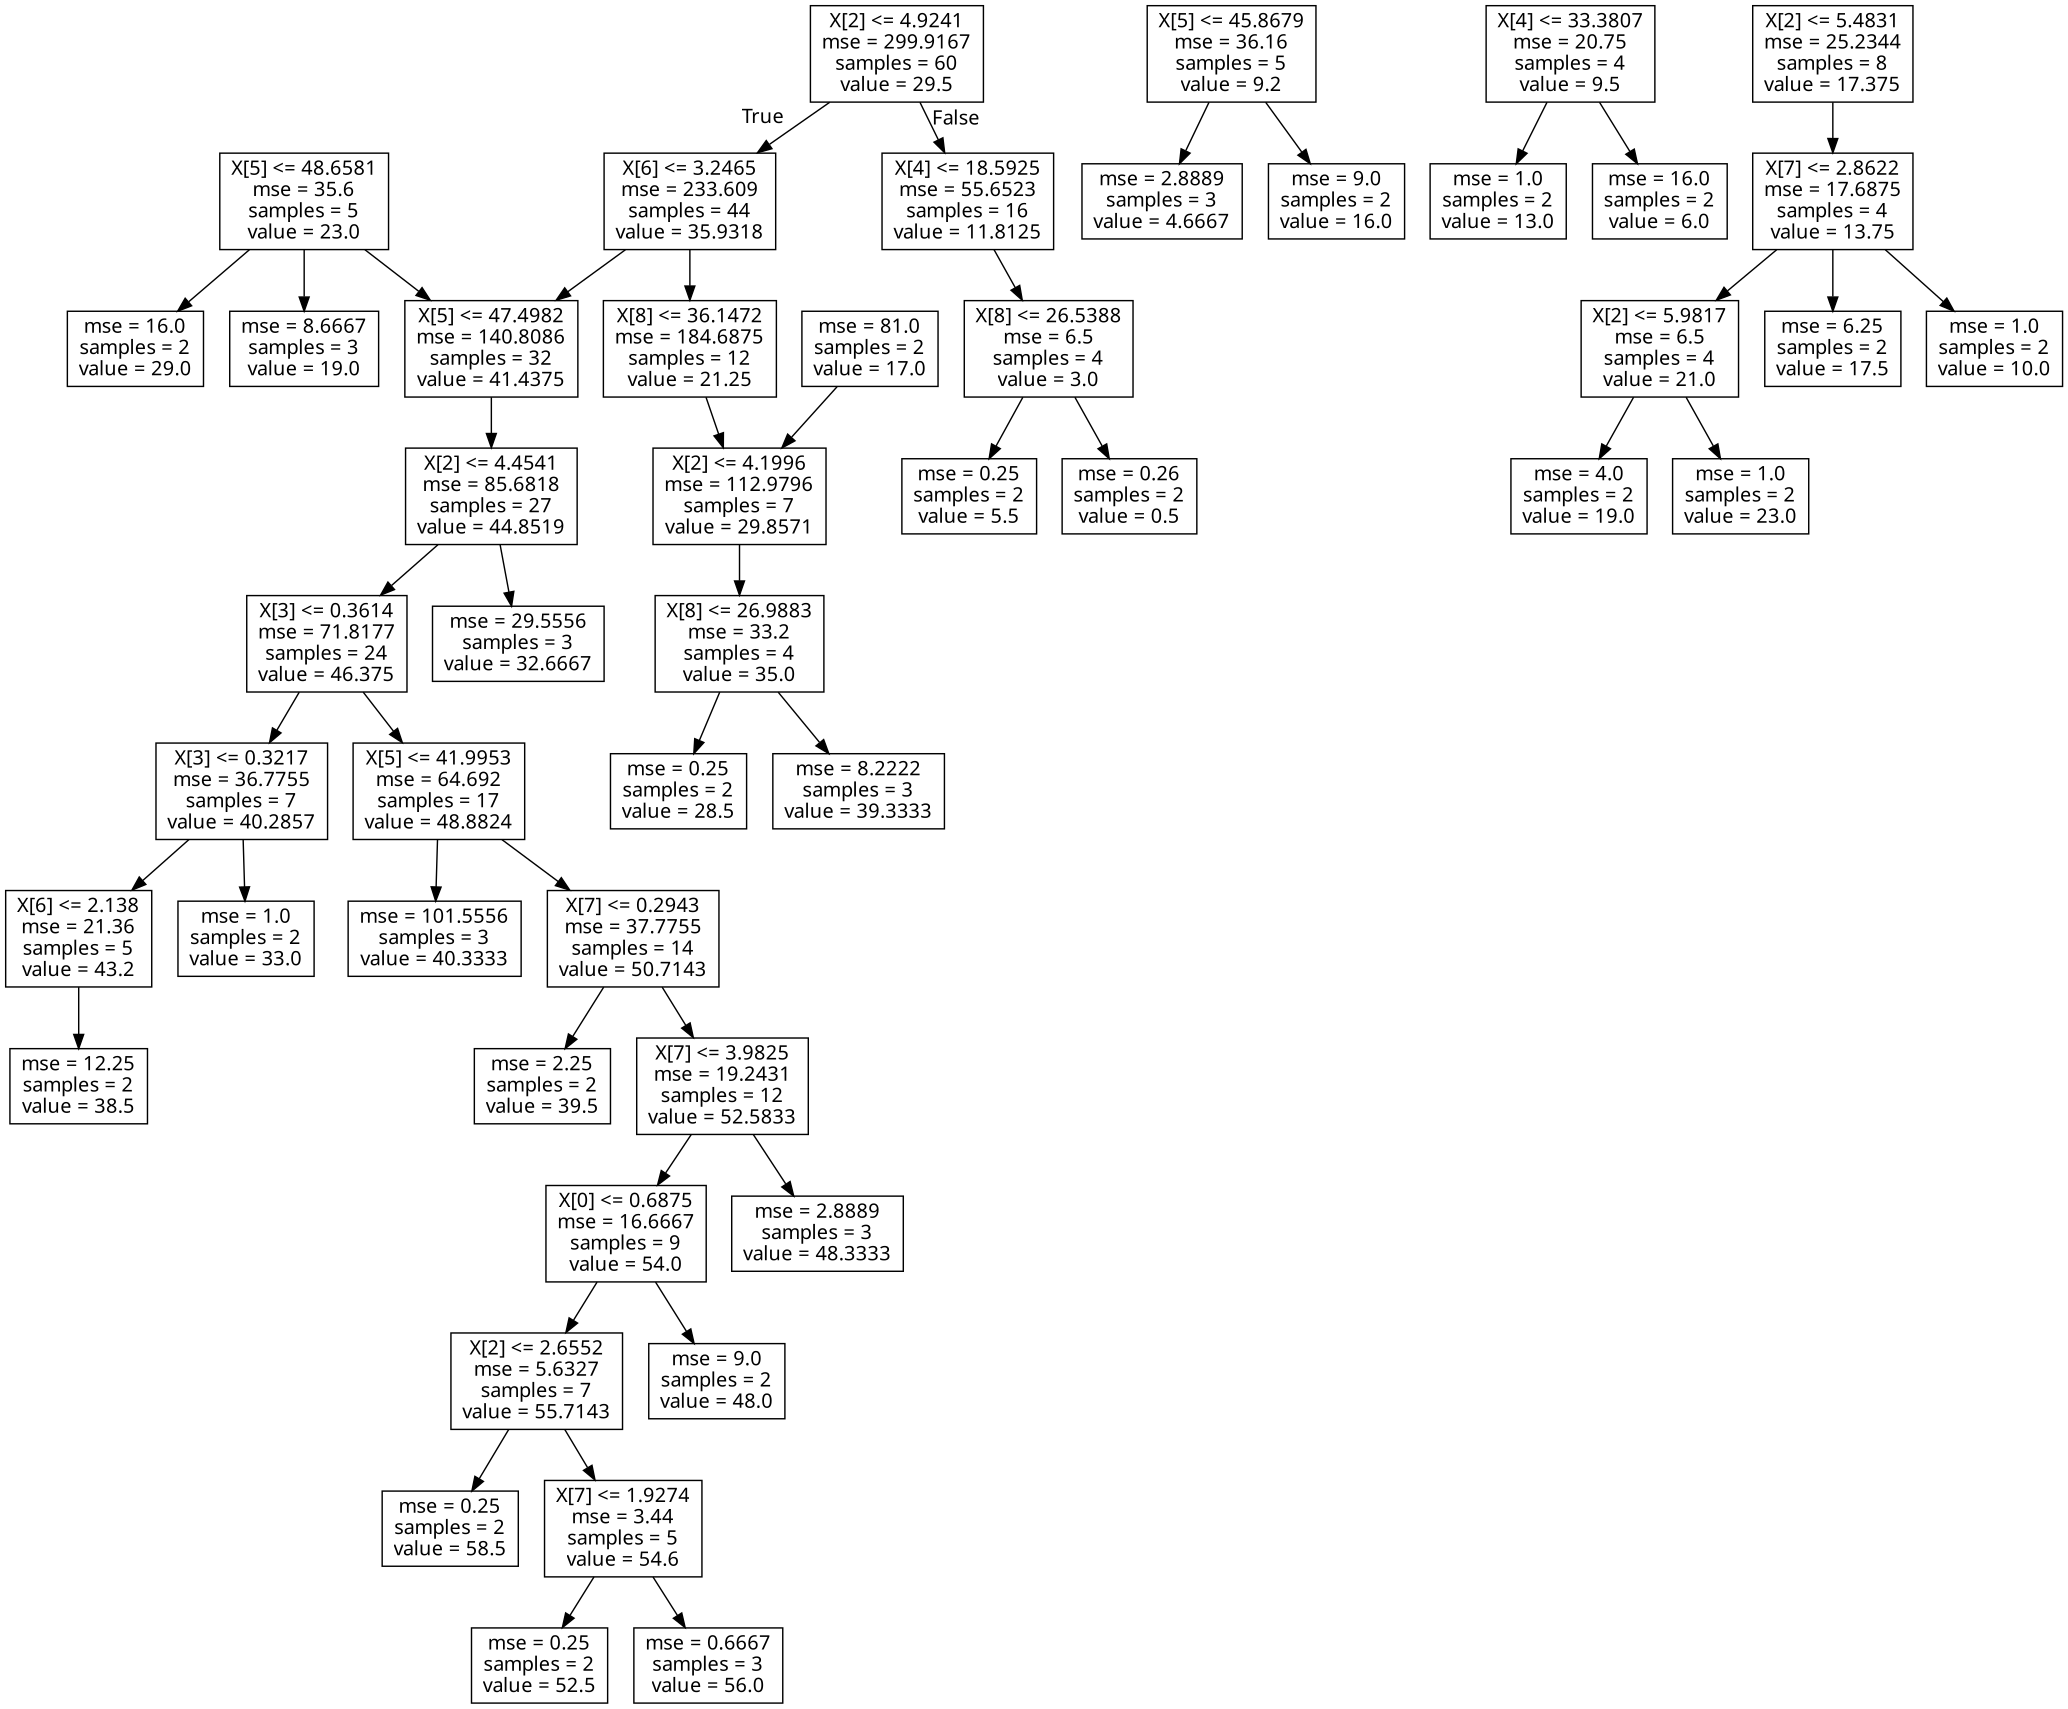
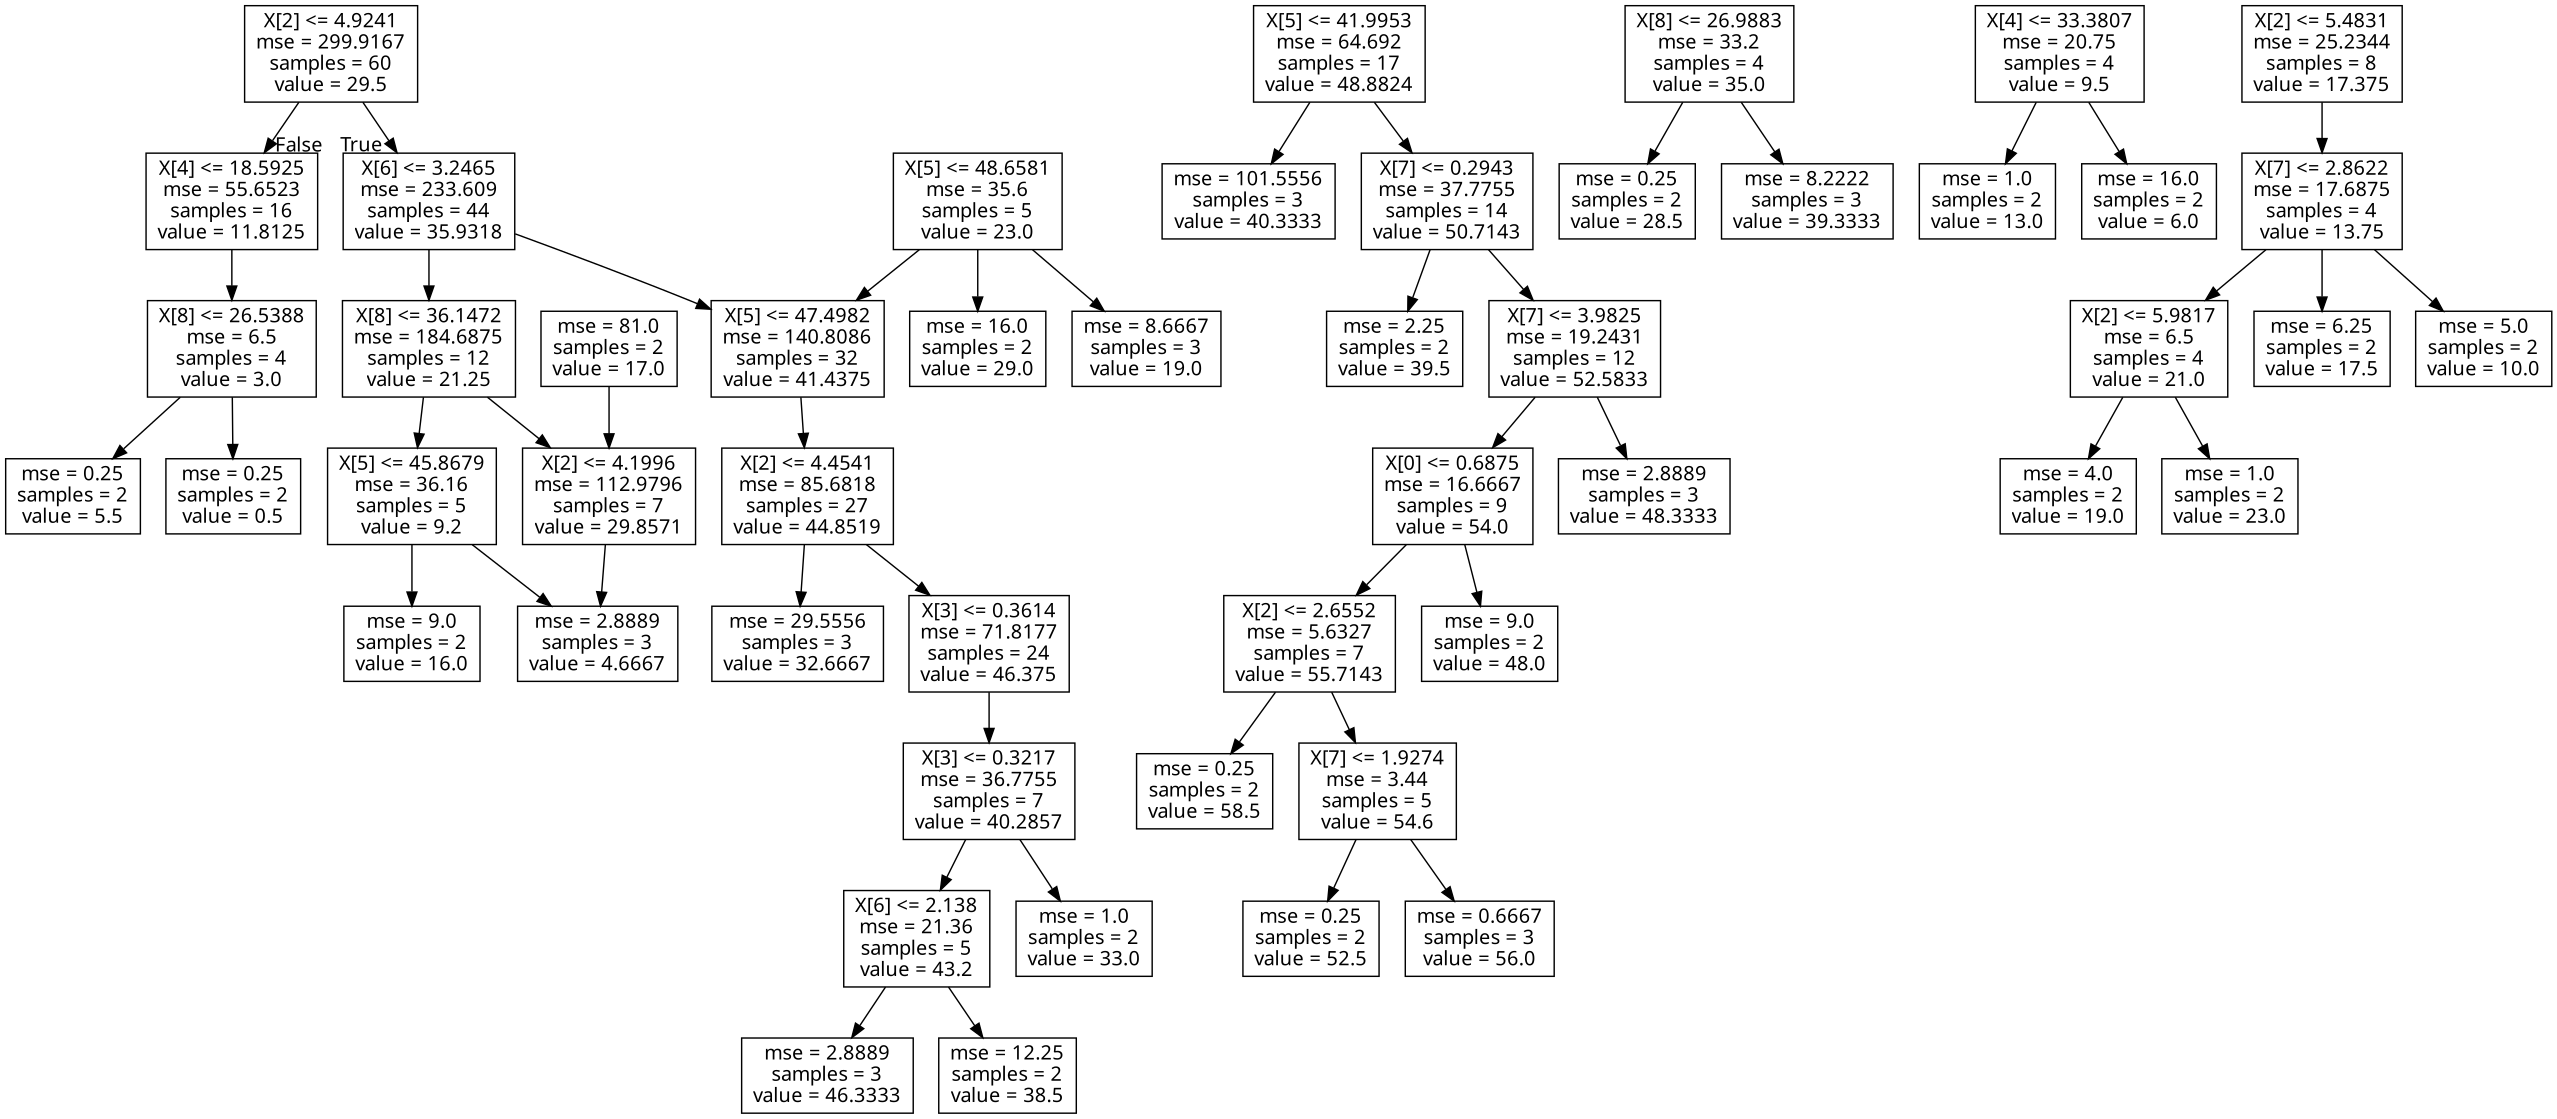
(1994, 349) -> (2484, 349)
none -> (421, 415)
(1129, 496) -> (233, 496)
(740, 563) -> (604, 568)
(378, 712) -> none
none -> (827, 1076)
